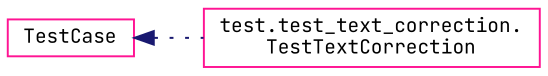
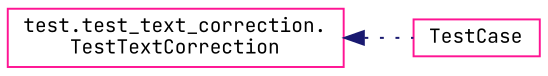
(179, 38) -> (389, 38)
